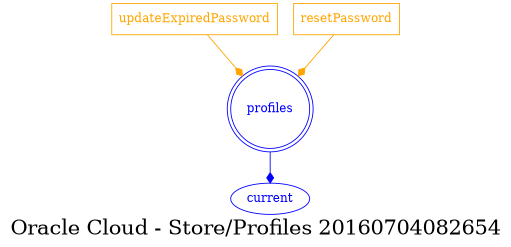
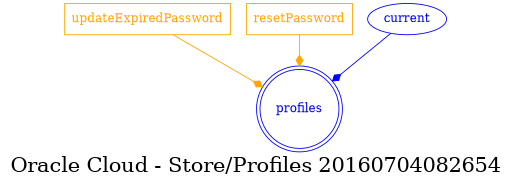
(270, 162) -> (366, 54)
